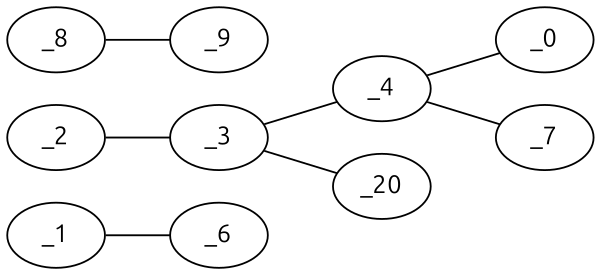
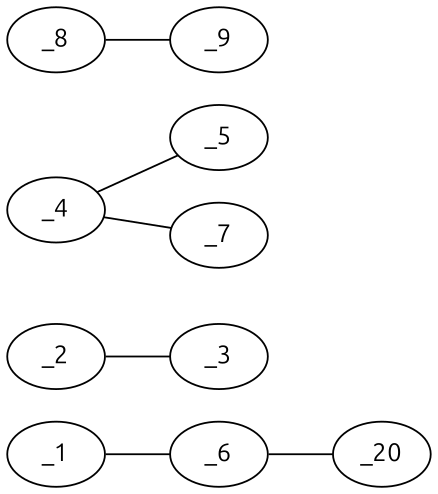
(545, 40) -> (219, 138)
(301, 113) -> none
(301, 162) -> (301, 454)
